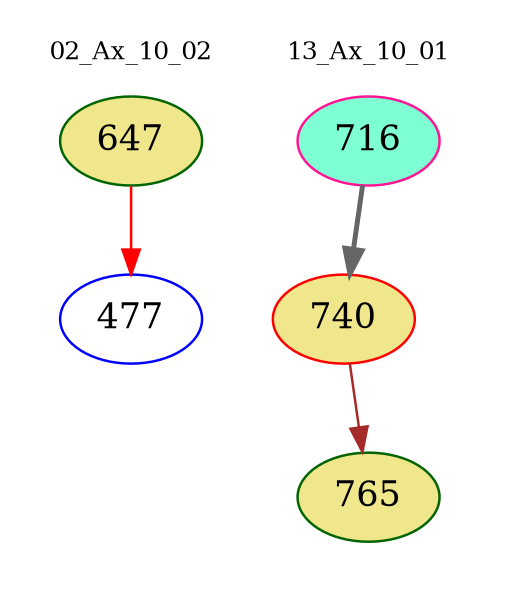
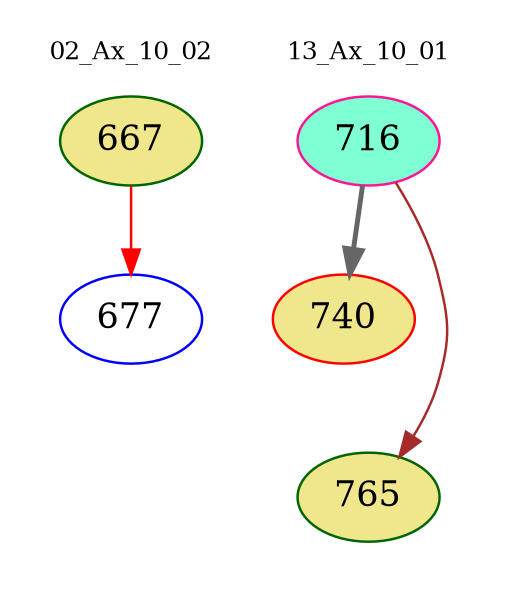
(131, 141) -> (131, 141)
(131, 319) -> (131, 319)
(354, 395) -> (445, 308)
